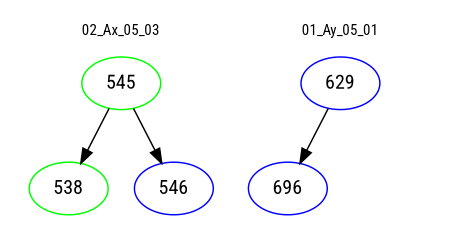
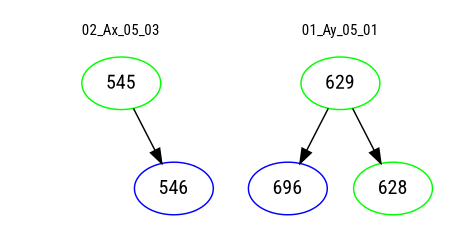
(340, 83) -> (340, 83)
(69, 188) -> none
none -> (393, 188)
